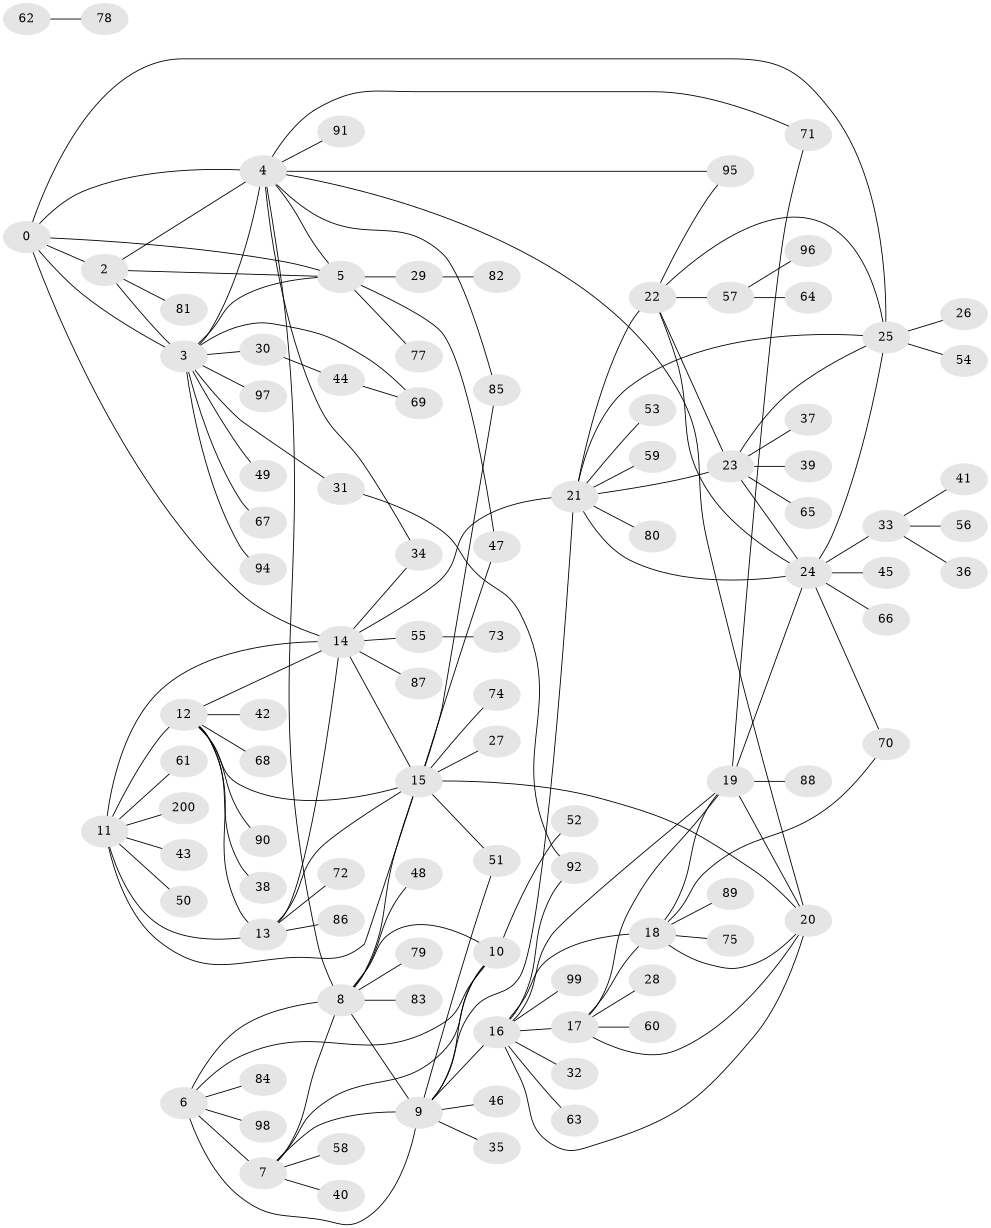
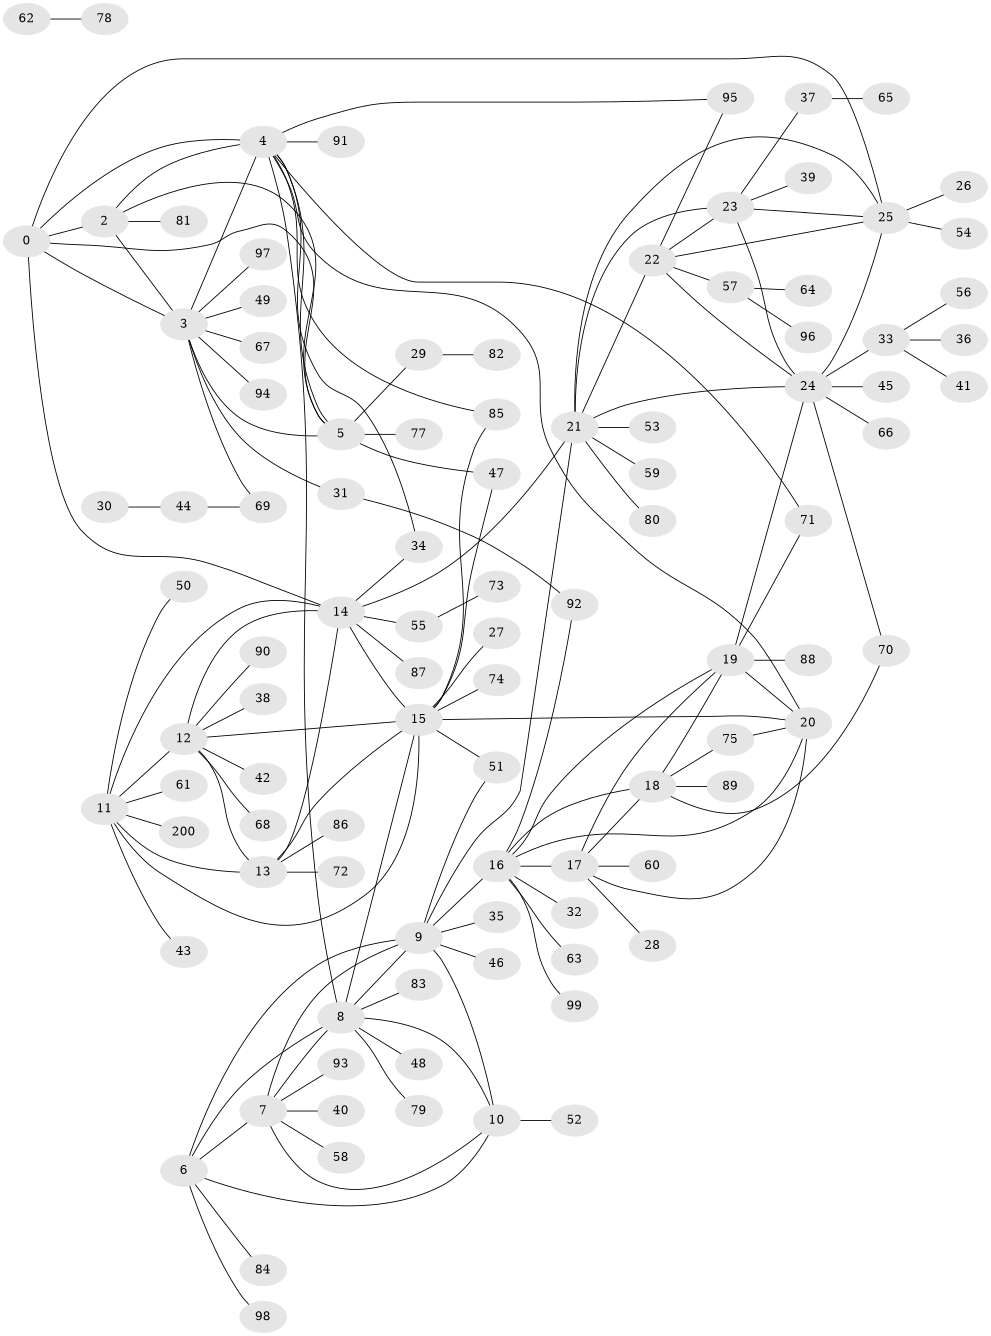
(224, 353) -> none
(769, 490) -> (841, 99)
(735, 968) -> (769, 732)
none -> (341, 1064)
